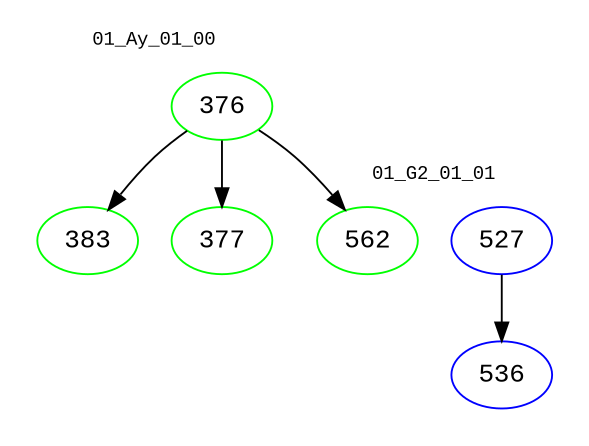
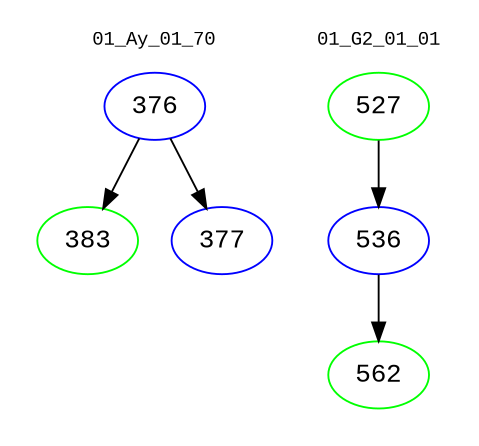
(155, 40) -> (155, 40)
(222, 106) -> (155, 106)
(314, 175) -> (379, 299)
(222, 241) -> (222, 241)
(502, 241) -> (379, 106)
